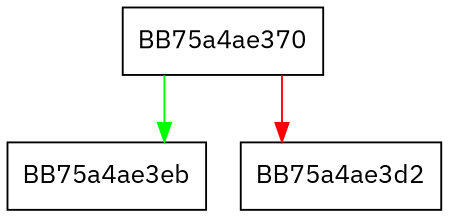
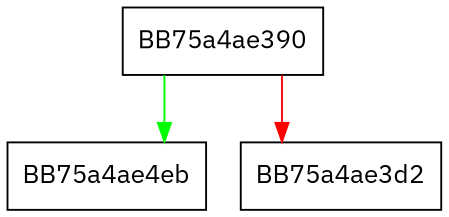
(223, 41) -> (223, 41)
(107, 176) -> (107, 176)
